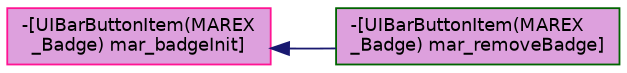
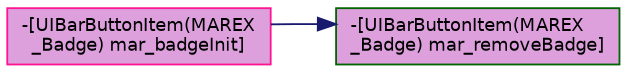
(313, 49) -> (294, 24)
